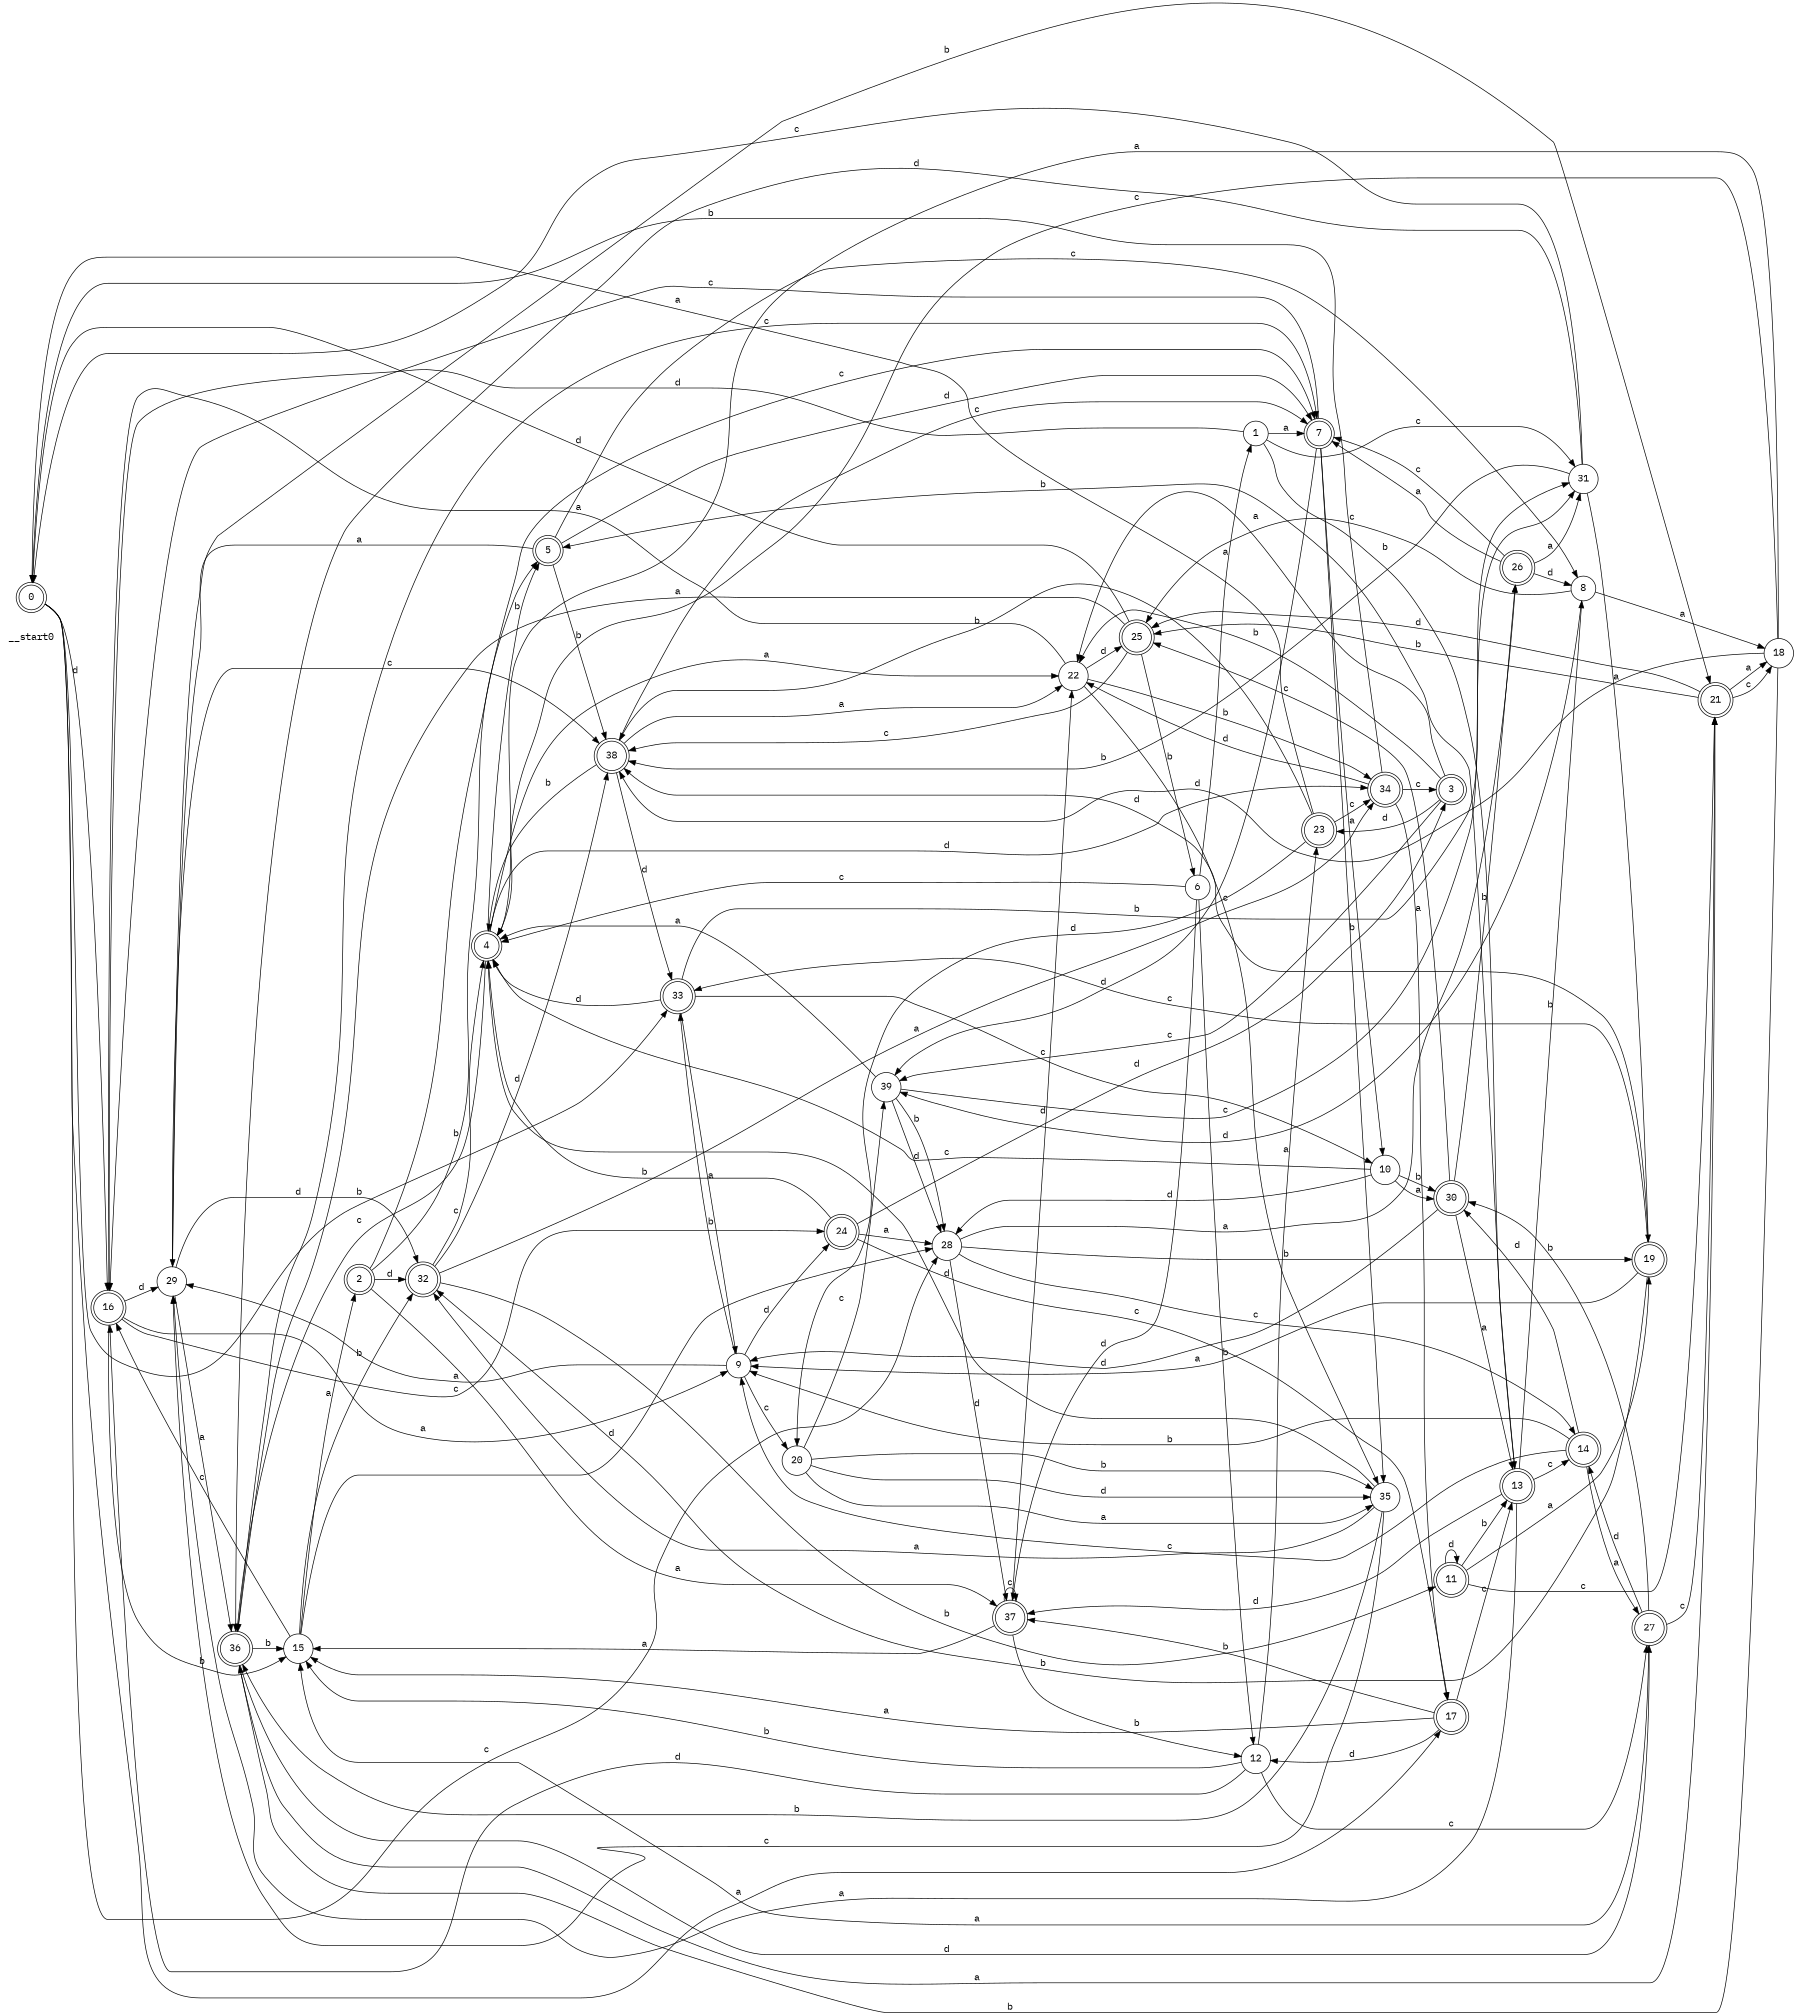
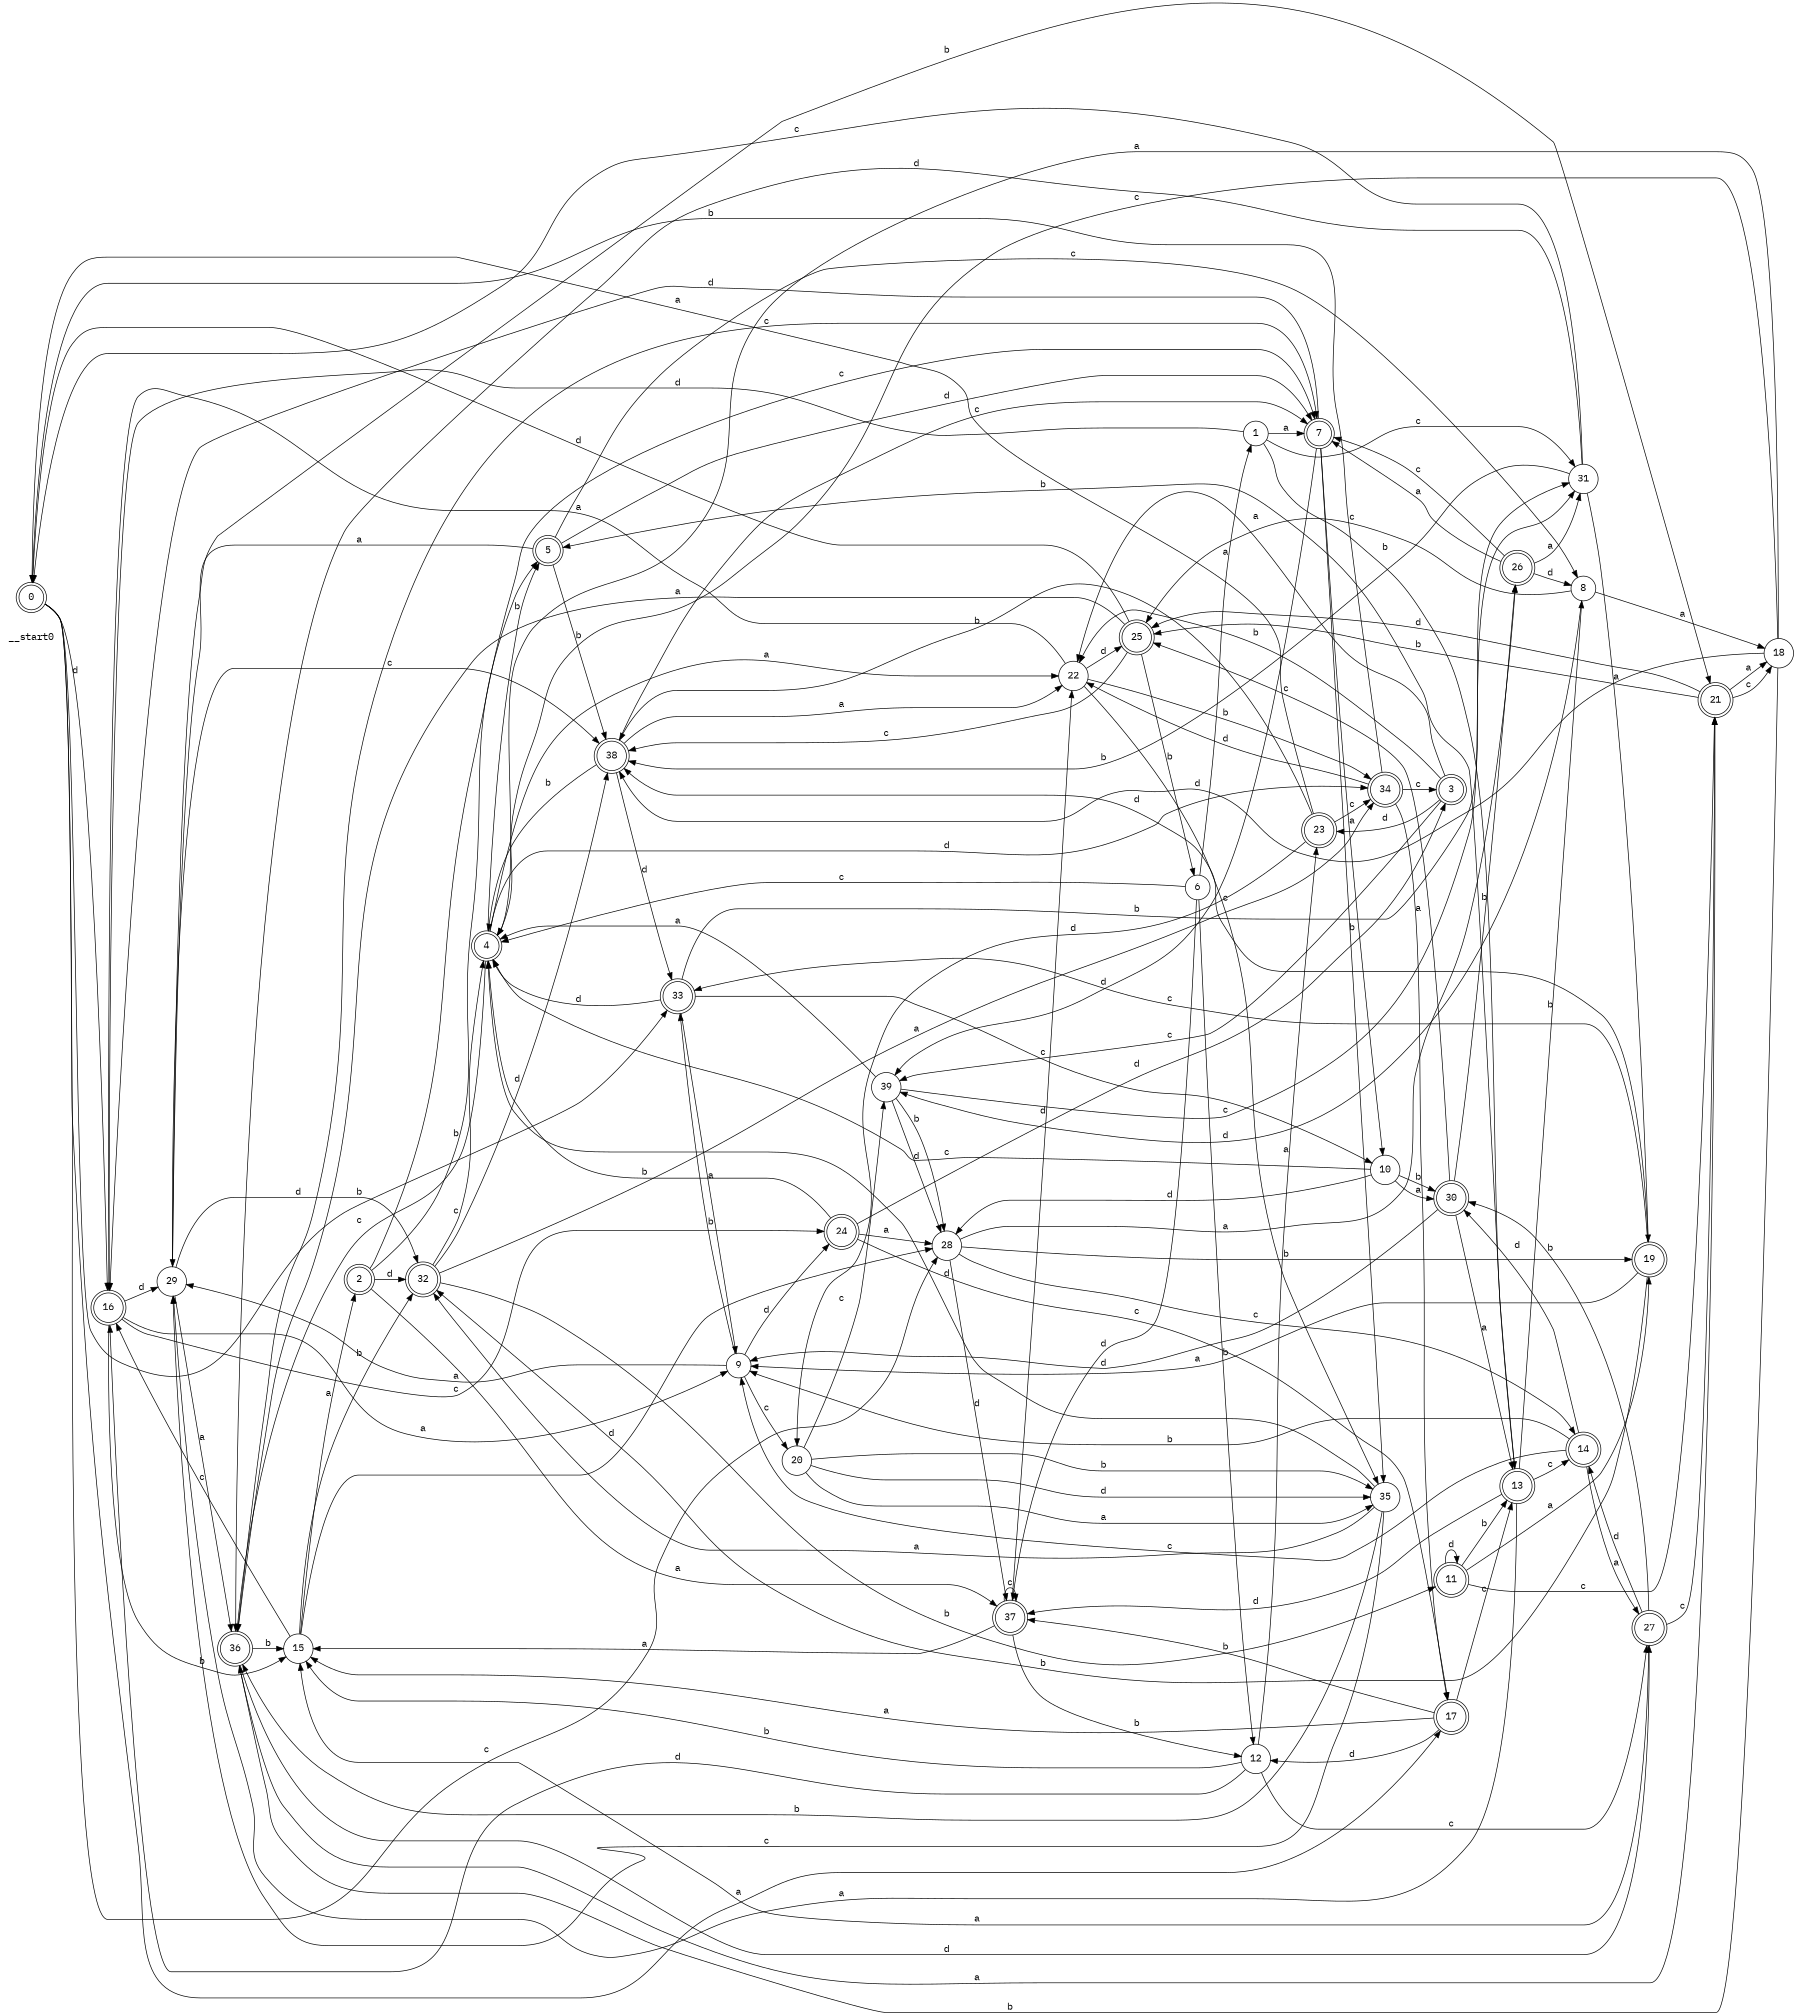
(711, 283) -> (711, 283)
